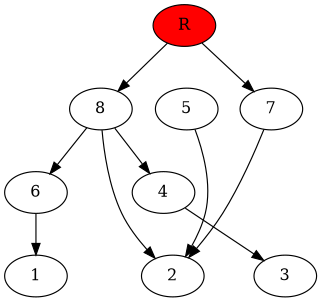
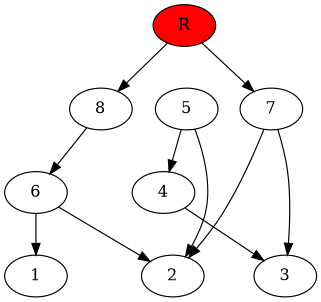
(129, 146) -> (177, 145)
none -> (289, 186)
(114, 194) -> (99, 231)
